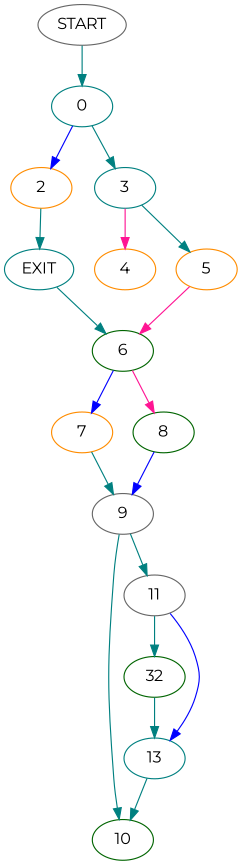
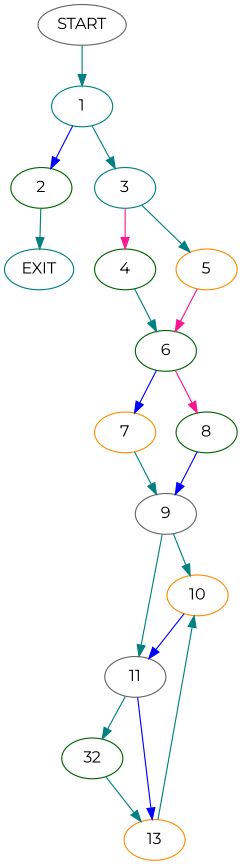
(82, 106) -> (82, 106)
(41, 188) -> (41, 188)
(125, 269) -> (125, 269)
(77, 307) -> (143, 305)
none -> (170, 632)
(155, 758) -> (155, 840)
(123, 840) -> (198, 595)
